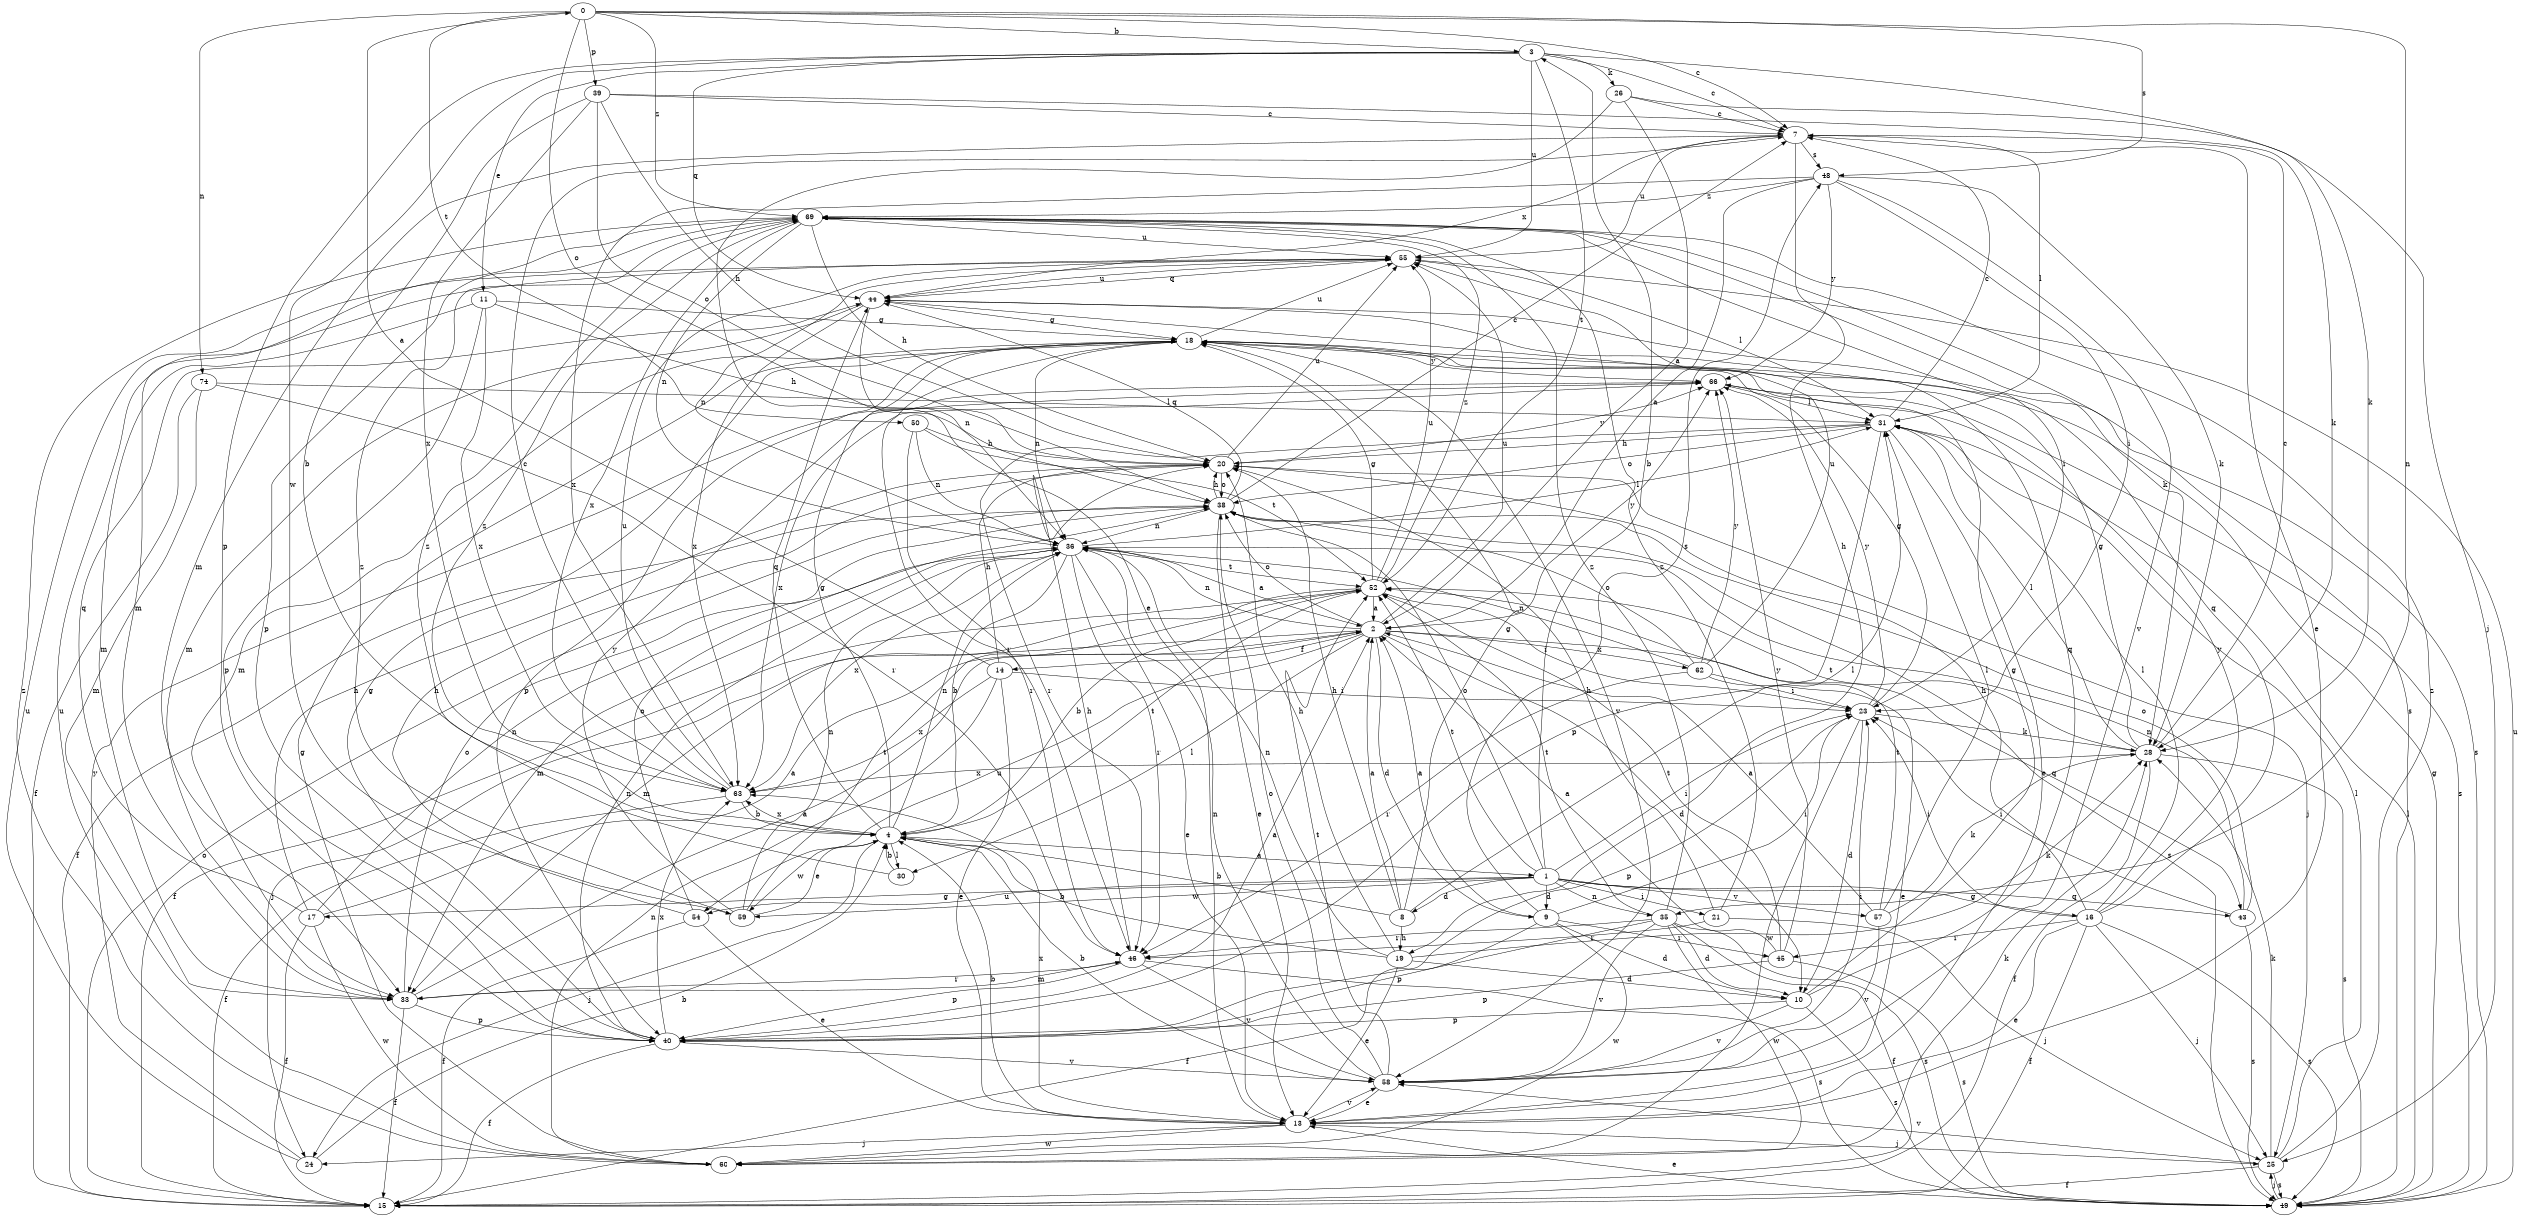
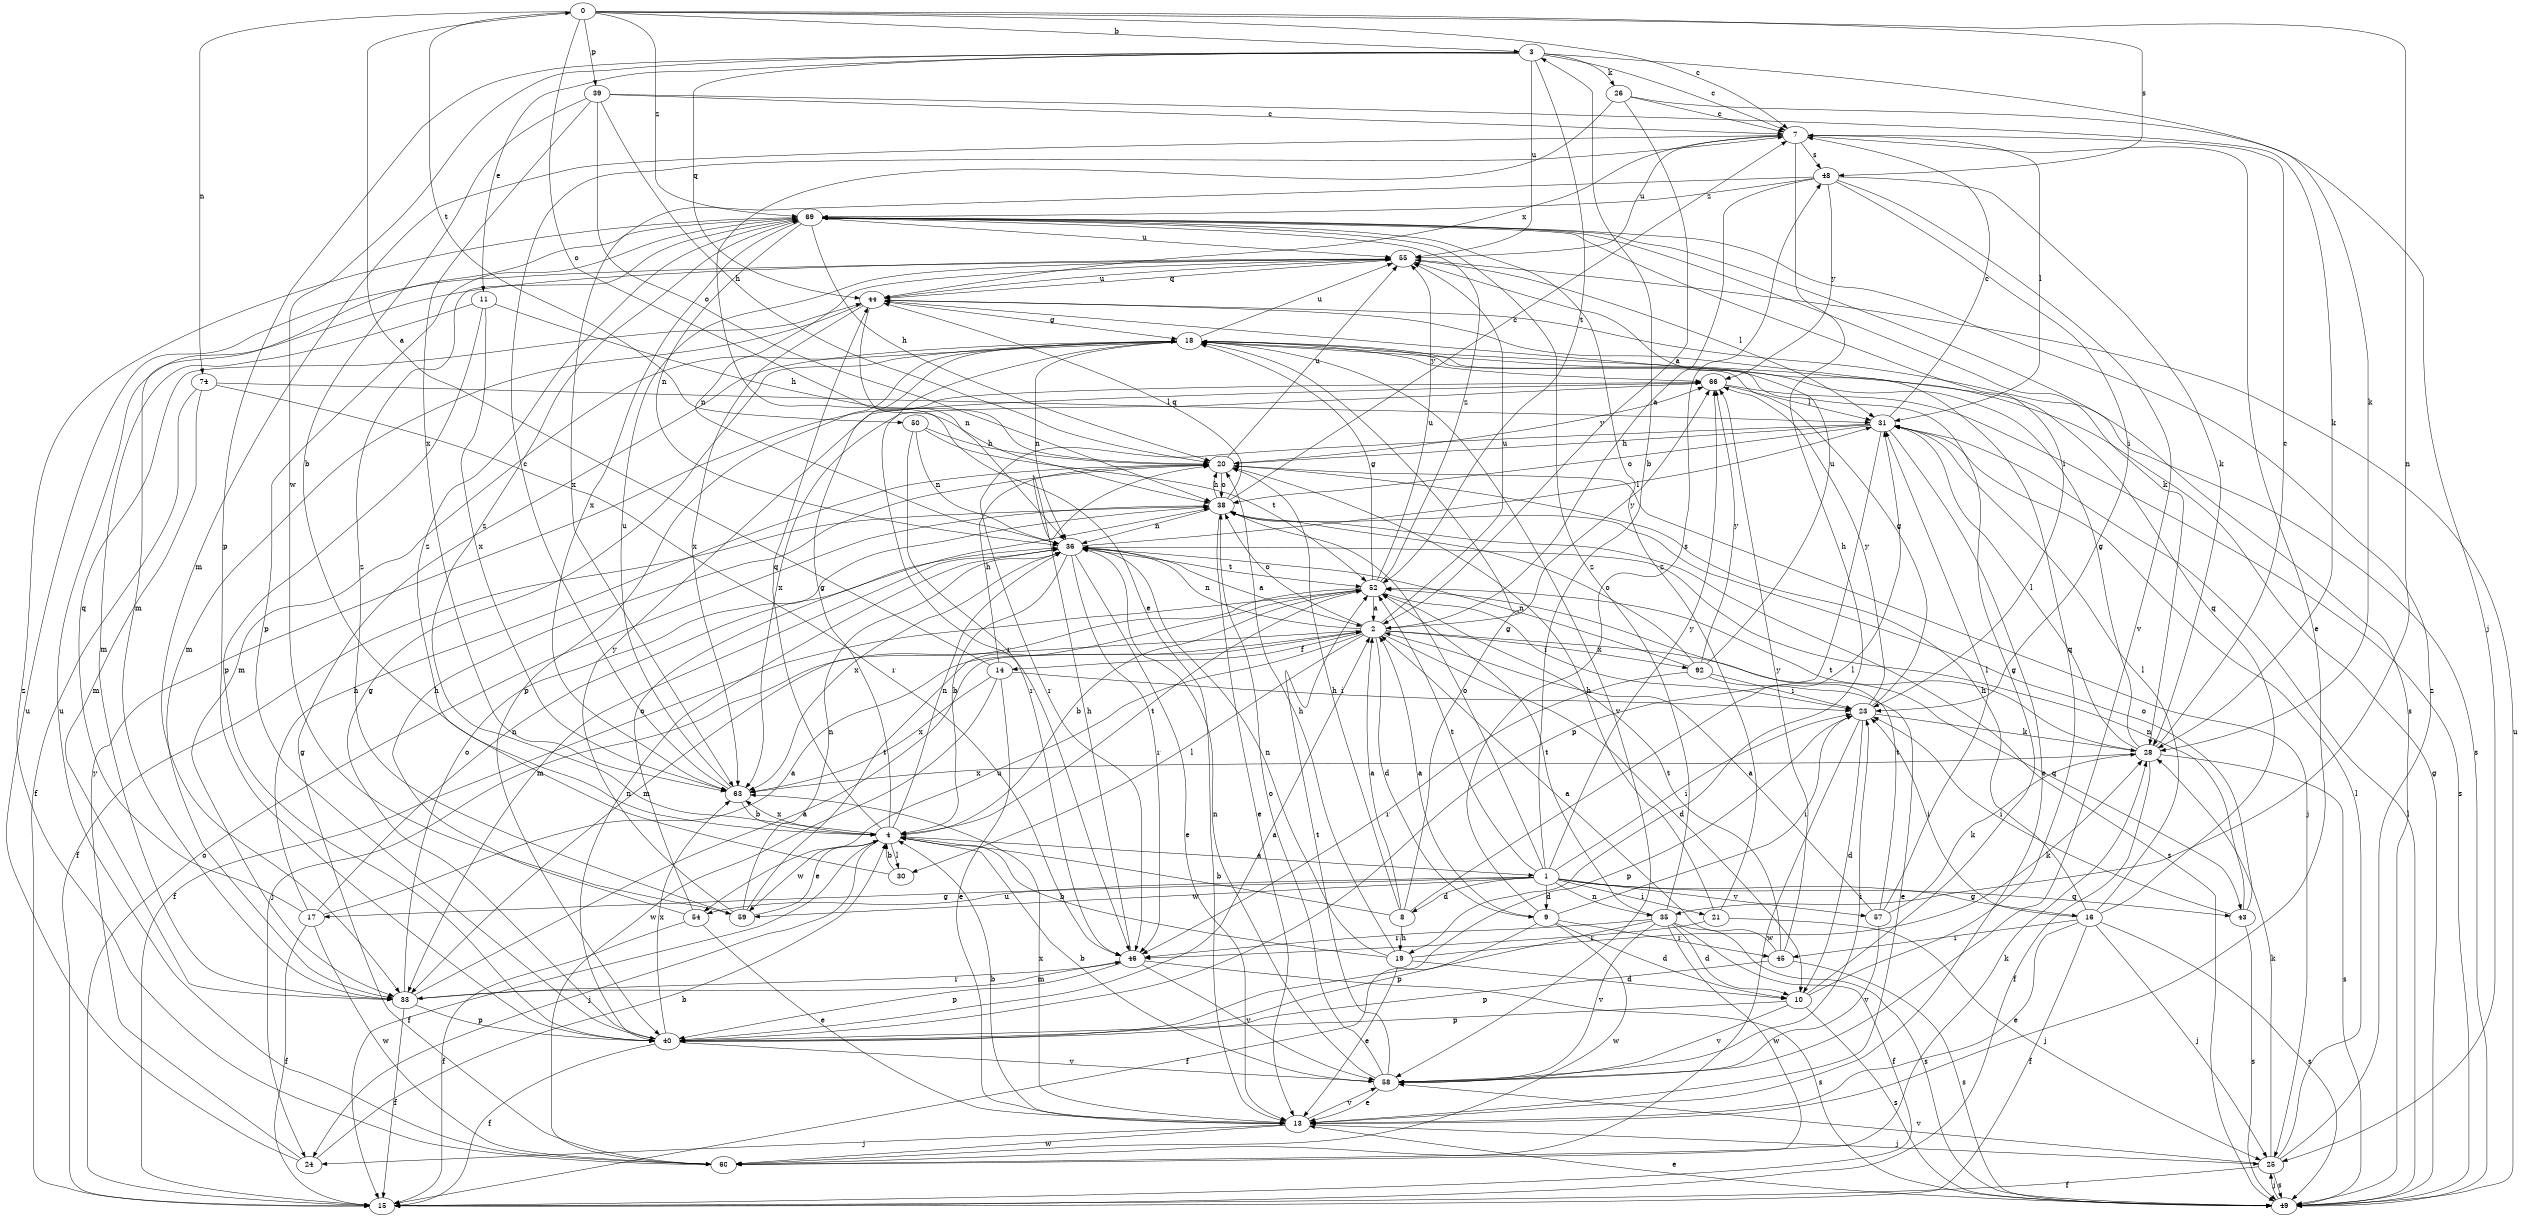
(851, 321) -> none
(2134, 550) -> (1682, 634)
(1700, 671) -> (1700, 671)
(653, 918) -> (653, 918)
(279, 924) -> (554, 978)
